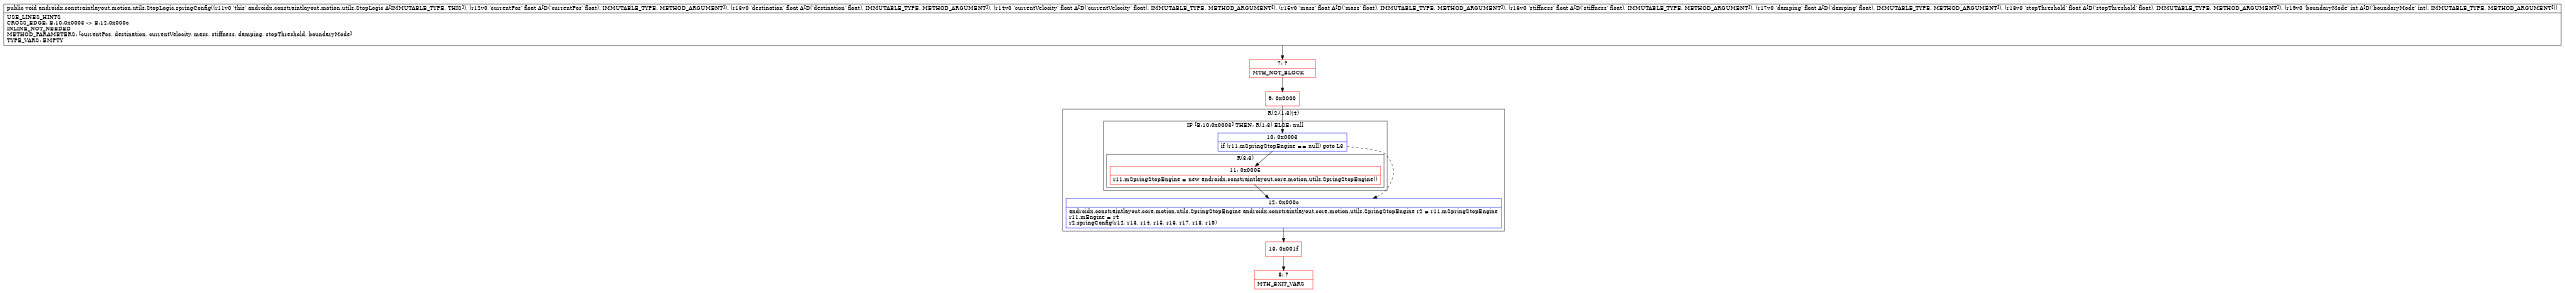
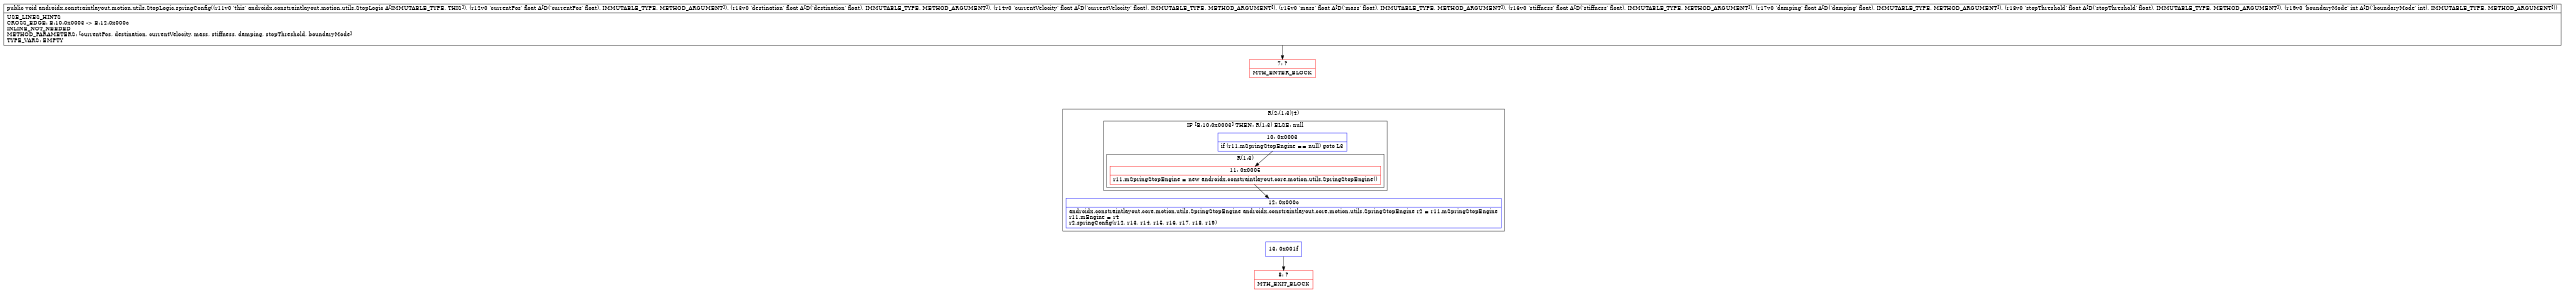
(1278, 73) -> (1282, 73)
(1282, 99) -> none
(1245, 159) -> (1245, 159)
(1390, 161) -> none
(1284, 233) -> none
(1284, 249) -> (1284, 249)
(1281, 284) -> (1284, 284)
